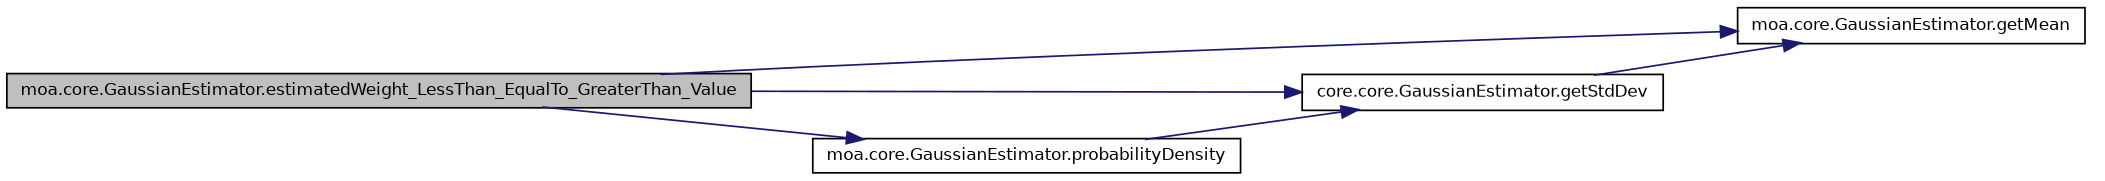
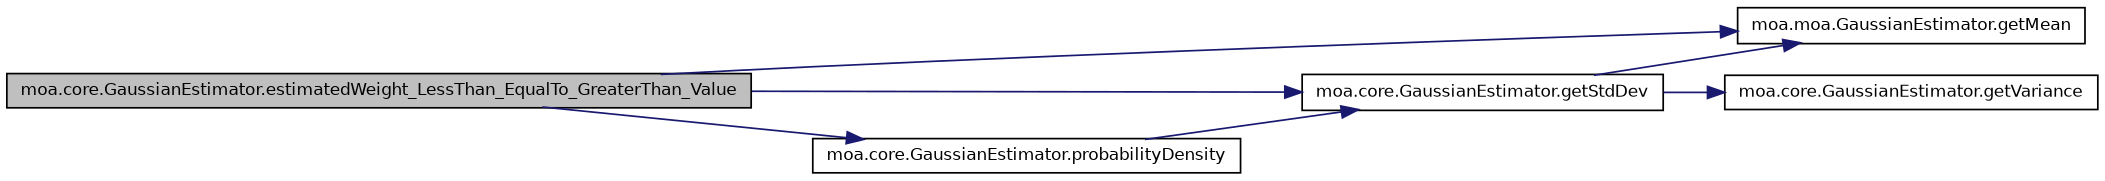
(1911, 26) -> (1911, 26)
(1483, 92) -> (1483, 92)
none -> (1911, 92)
